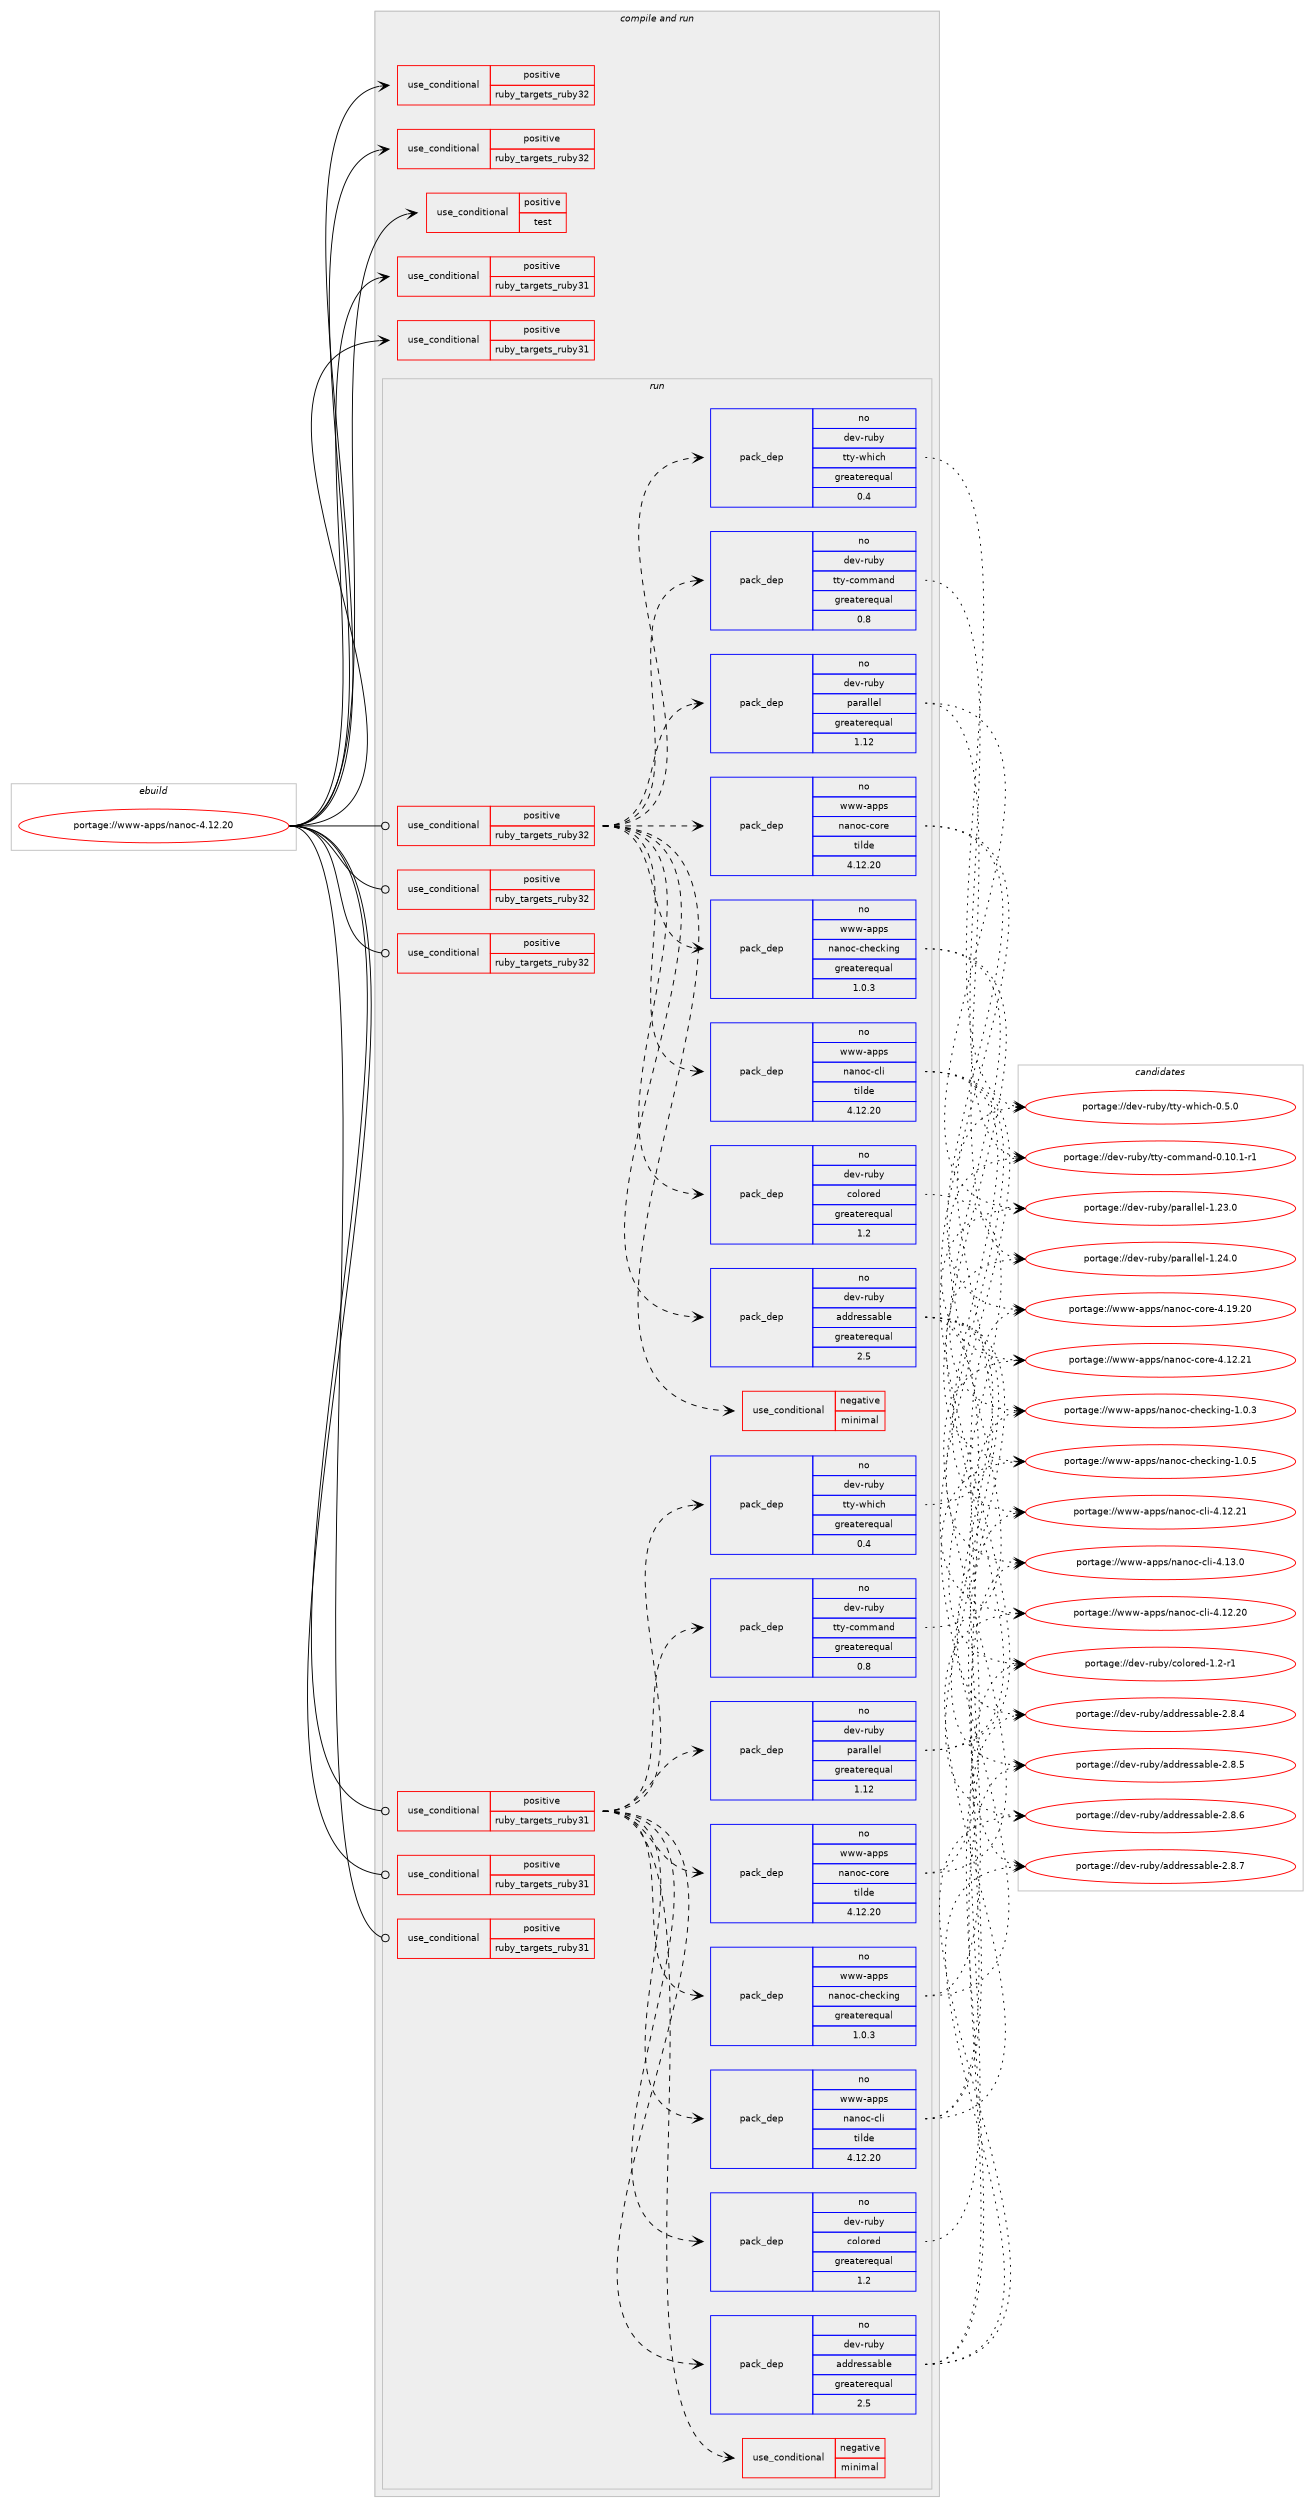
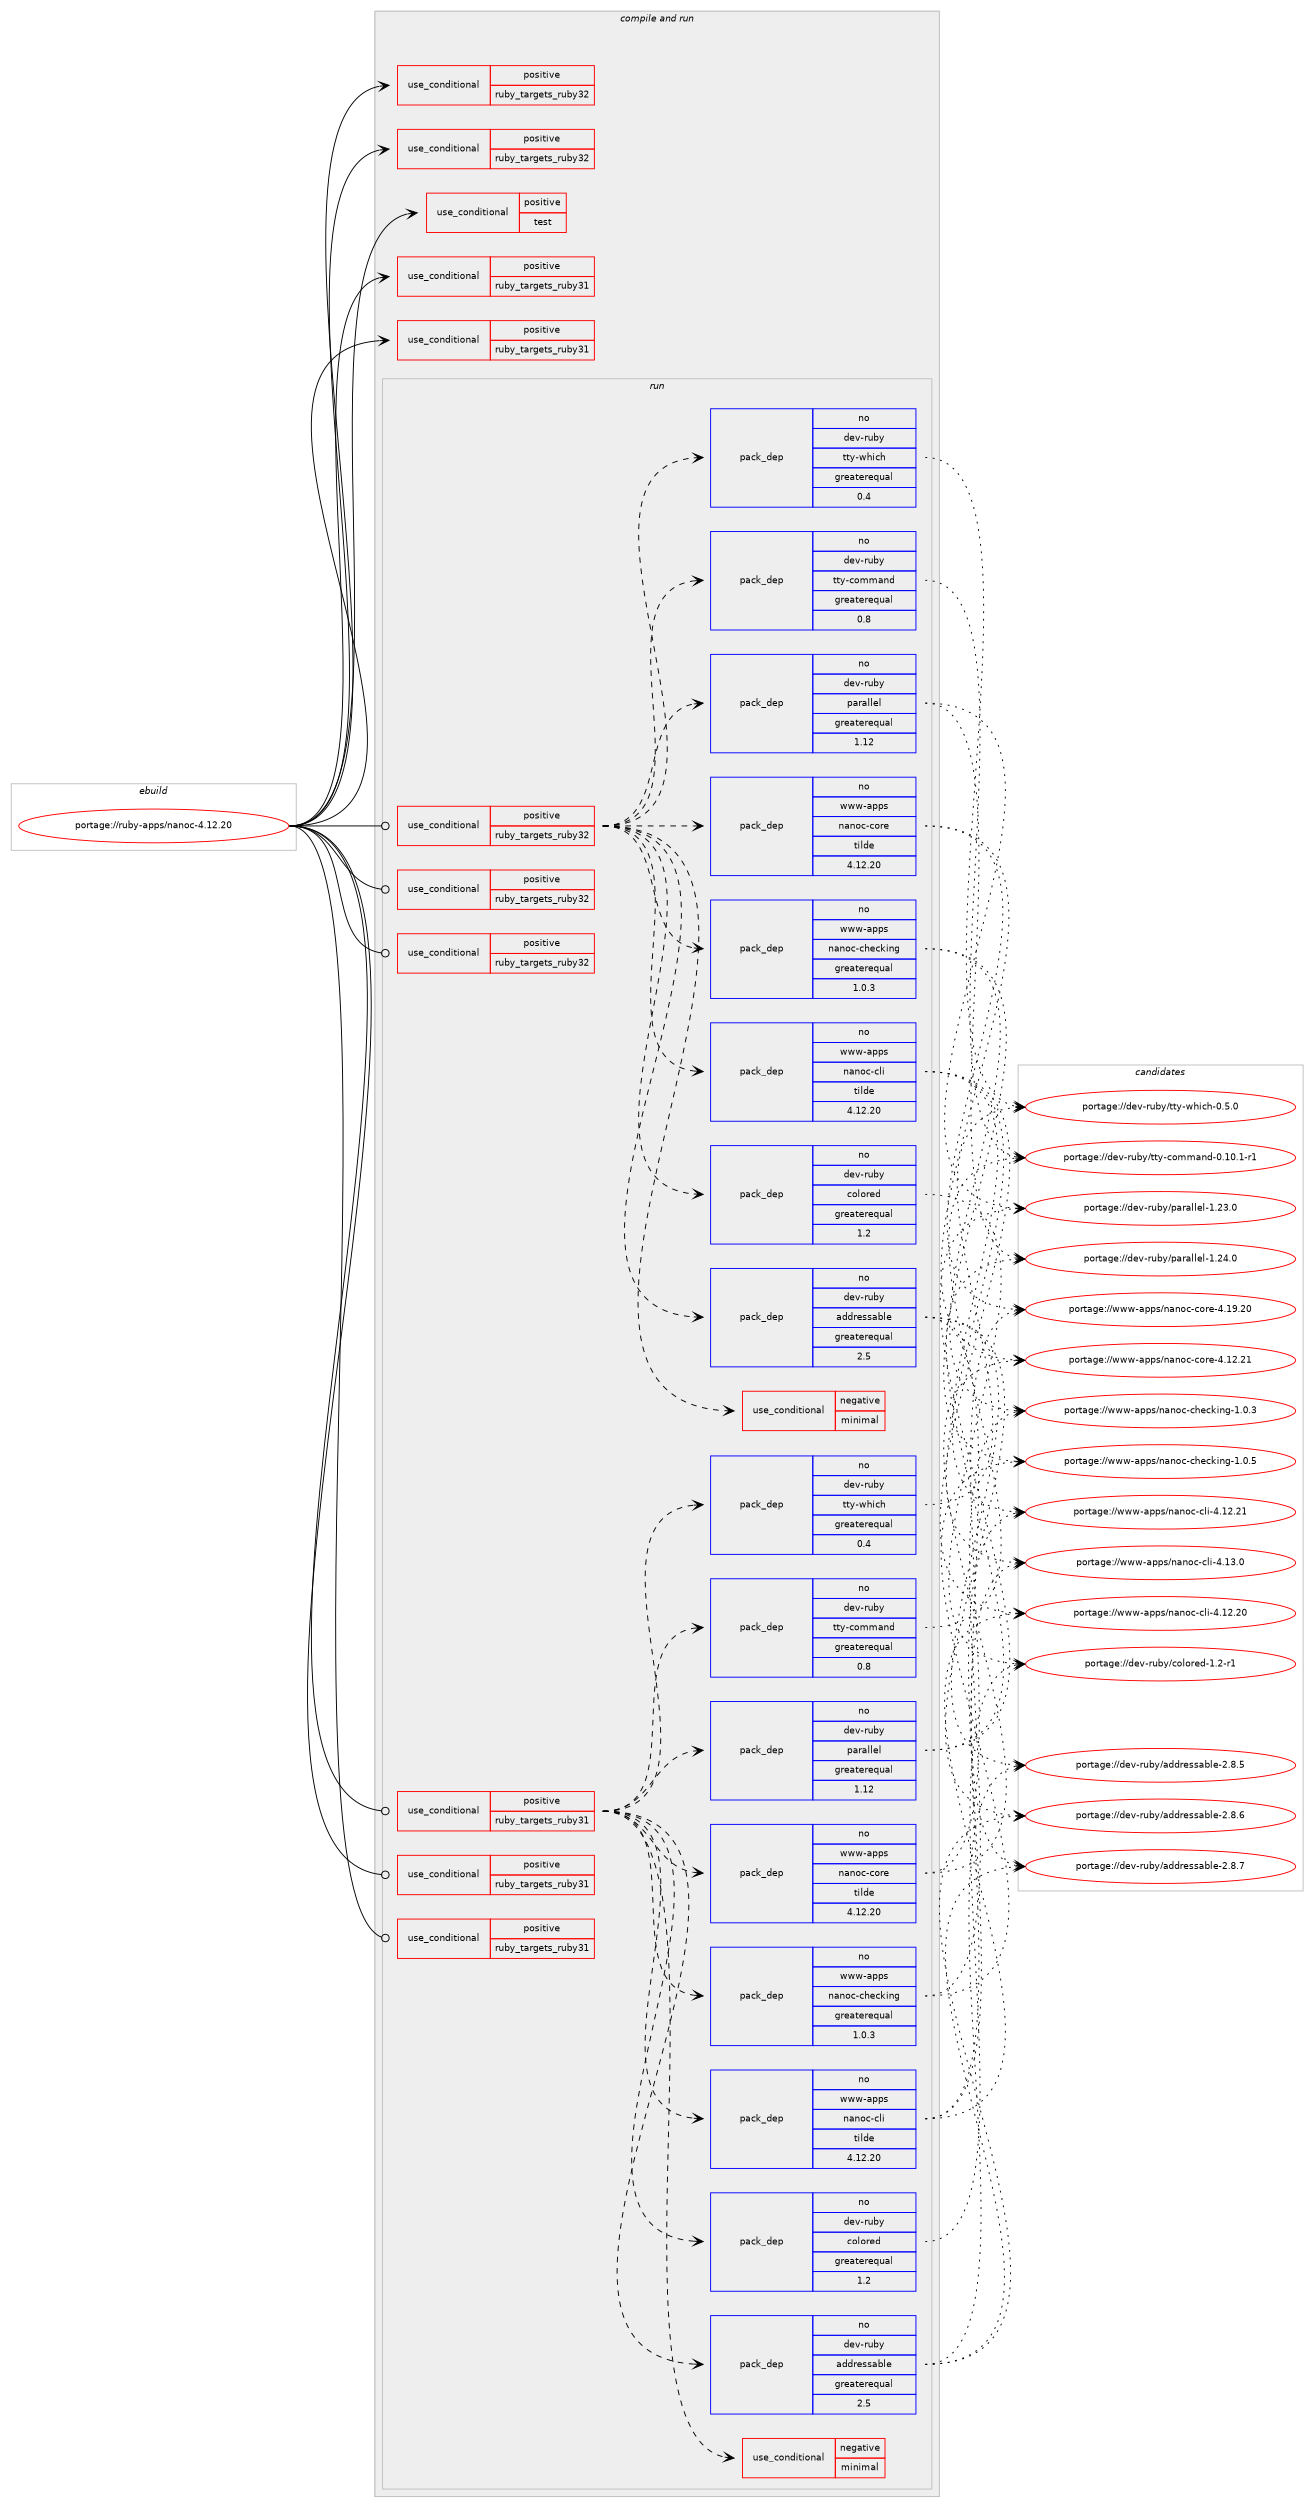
(154, 826) -> (154, 826)
(1161, 1715) -> none
